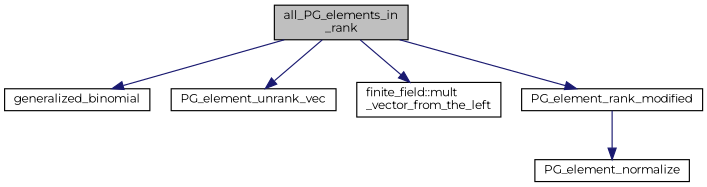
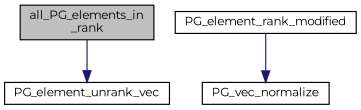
(483, 63) -> none
(77, 100) -> none
(429, 100) -> none
(612, 171) -> (266, 93)
